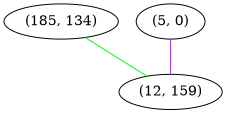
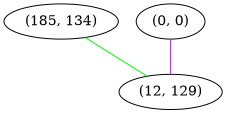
(171, 22) -> (171, 22)
(171, 92) -> (171, 92)
